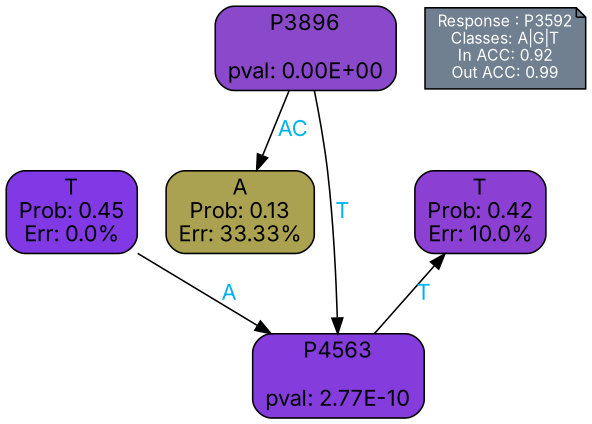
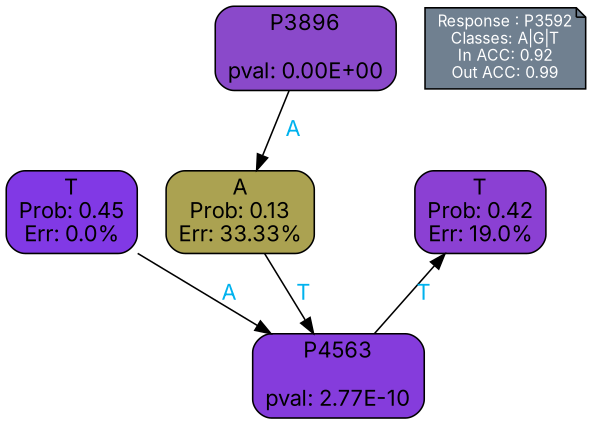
(293, 130) -> (293, 130)
(331, 204) -> (285, 287)
(480, 212) -> (480, 212)
